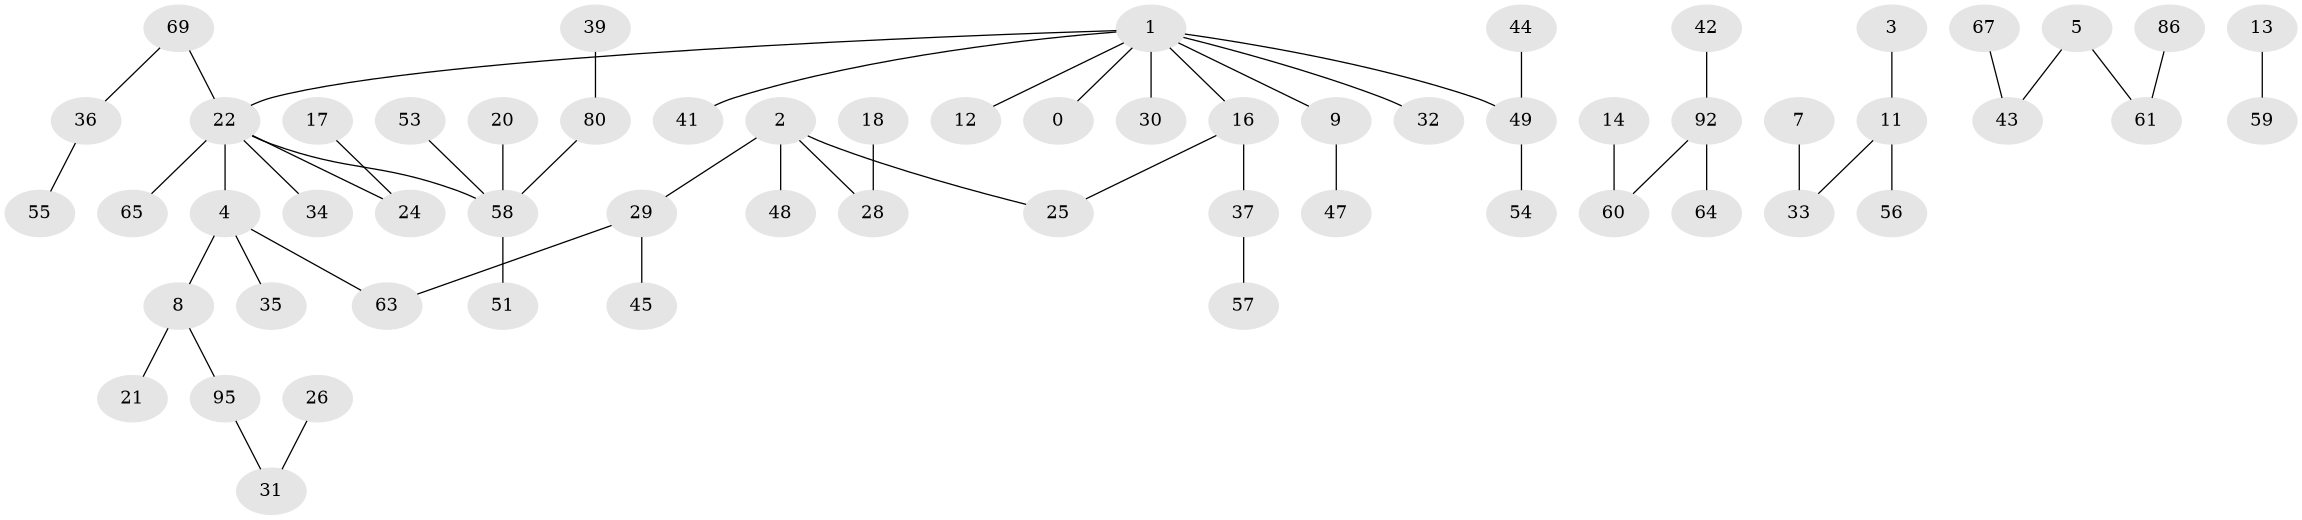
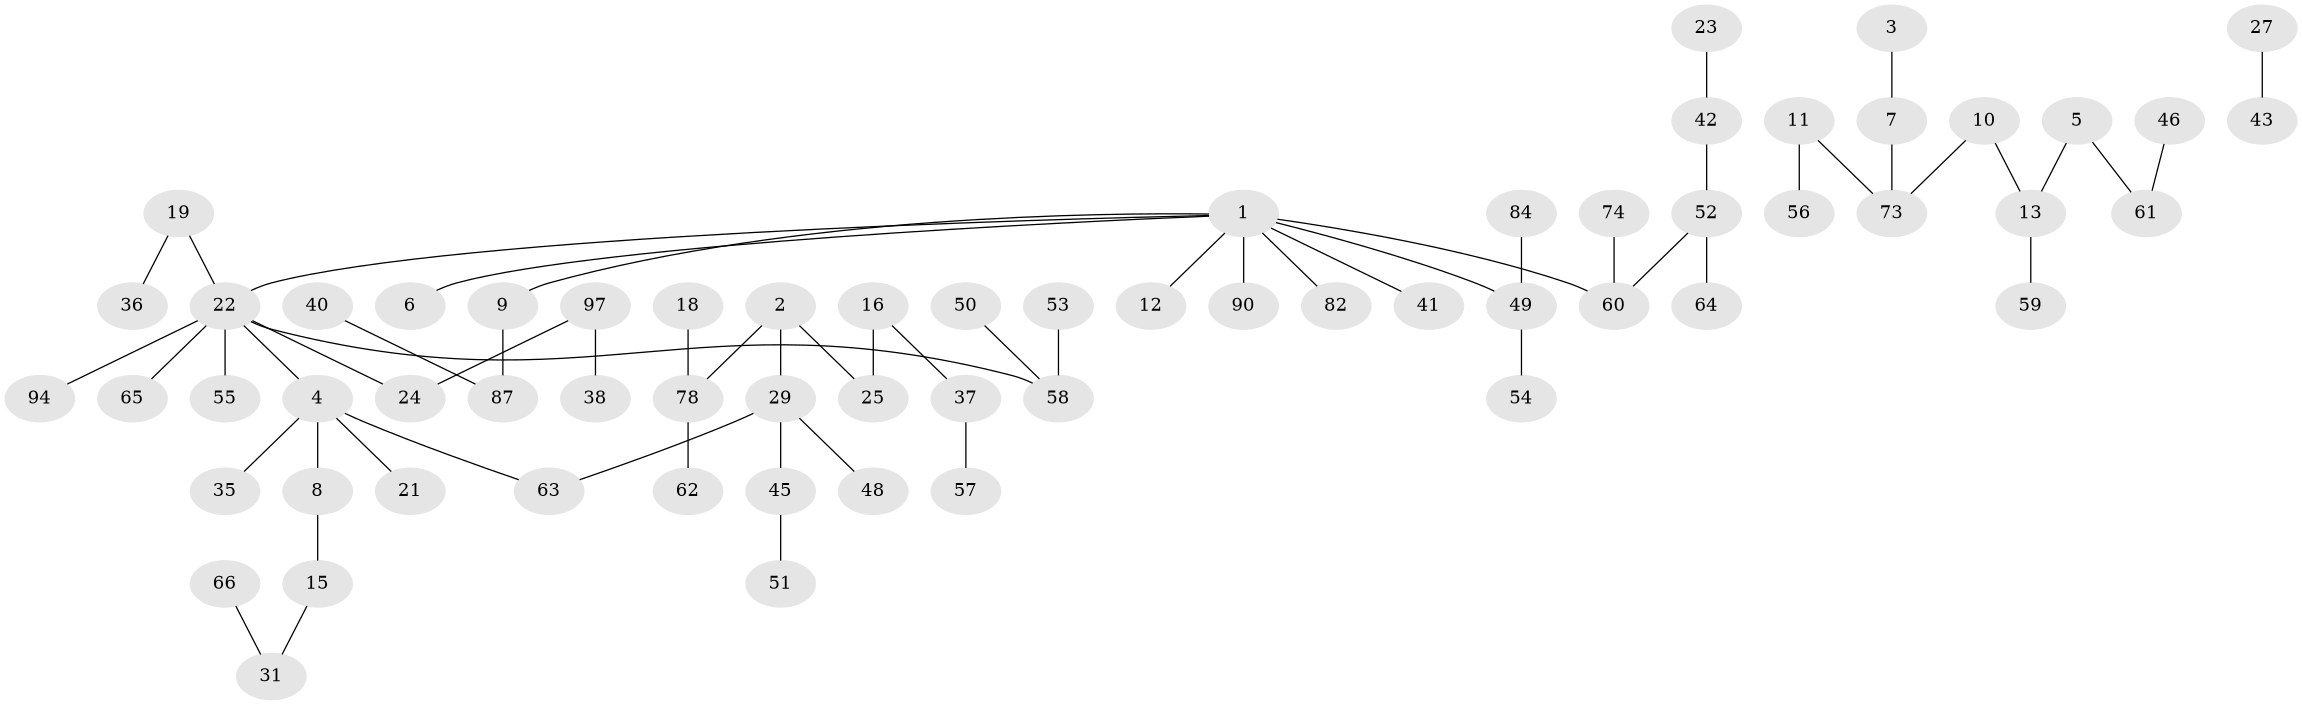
(179, 28) -> (179, 213)
(595, 28) -> none
(1521, 28) -> (1521, 213)
none -> (1707, 28)
(1984, 28) -> (2262, 28)
(2170, 28) -> (2170, 121)
(1197, 74) -> (1434, 247)
(1892, 75) -> (1892, 75)
(2042, 75) -> (2054, 167)
(318, 121) -> (595, 306)
(503, 121) -> none
(595, 121) -> (966, 306)
(1058, 121) -> (410, 306)
(1151, 121) -> (1244, 306)
(1429, 121) -> (1336, 306)
(1614, 121) -> (1614, 213)
(1707, 121) -> (1707, 213)
none -> (1984, 121)
(63, 167) -> (225, 353)
(781, 167) -> (827, 445)
(318, 213) -> (40, 399)
(873, 213) -> (688, 399)
(1336, 213) -> (503, 399)
(1799, 213) -> (1892, 213)
(503, 255) -> (781, 538)
none -> (318, 306)
(156, 352) -> (364, 445)
(225, 399) -> (318, 584)
(318, 399) -> (225, 584)
none -> (595, 399)
none -> (688, 491)
